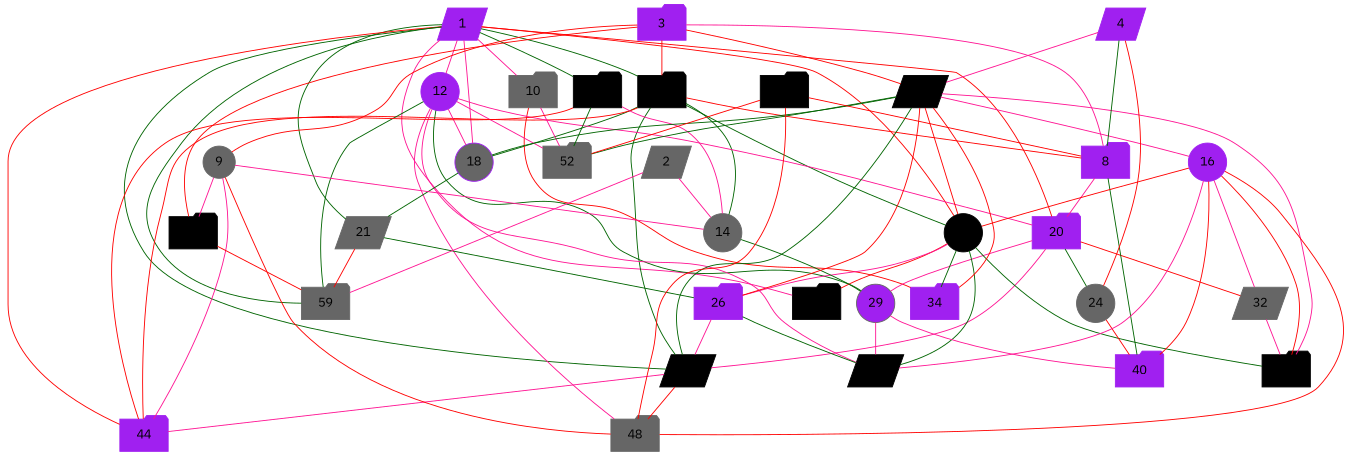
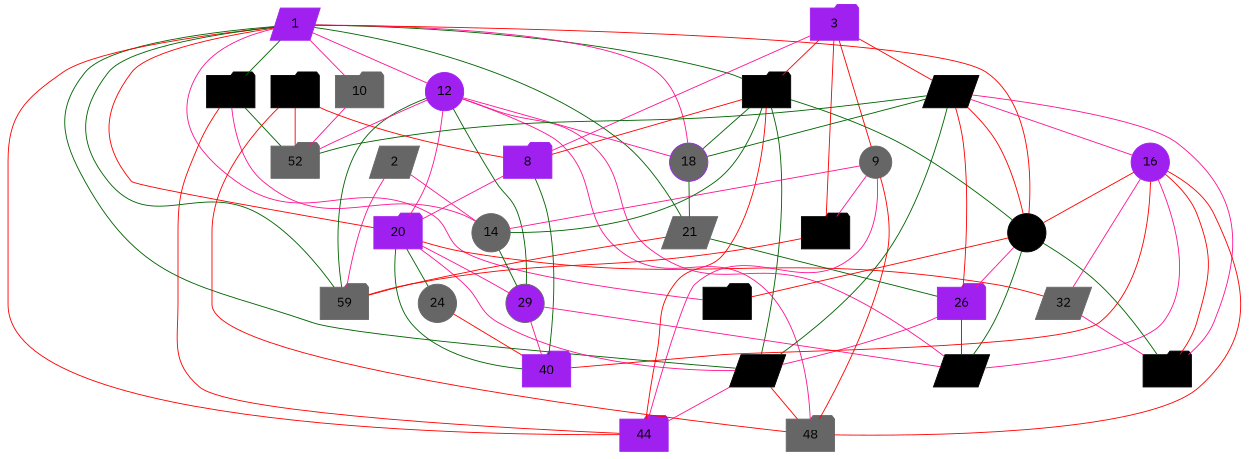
(1121, 24) -> none
(935, 303) -> none
none -> (420, 332)
